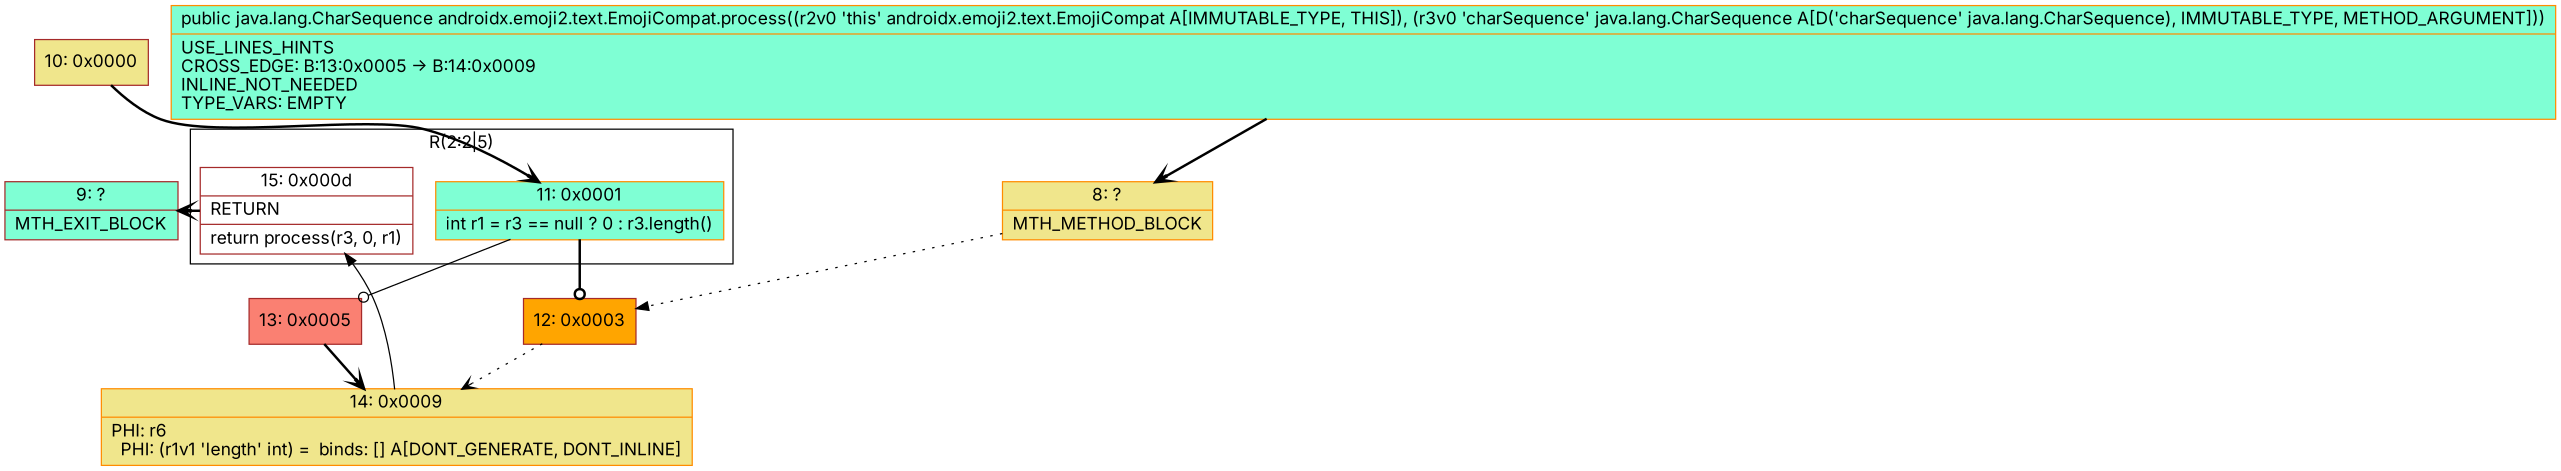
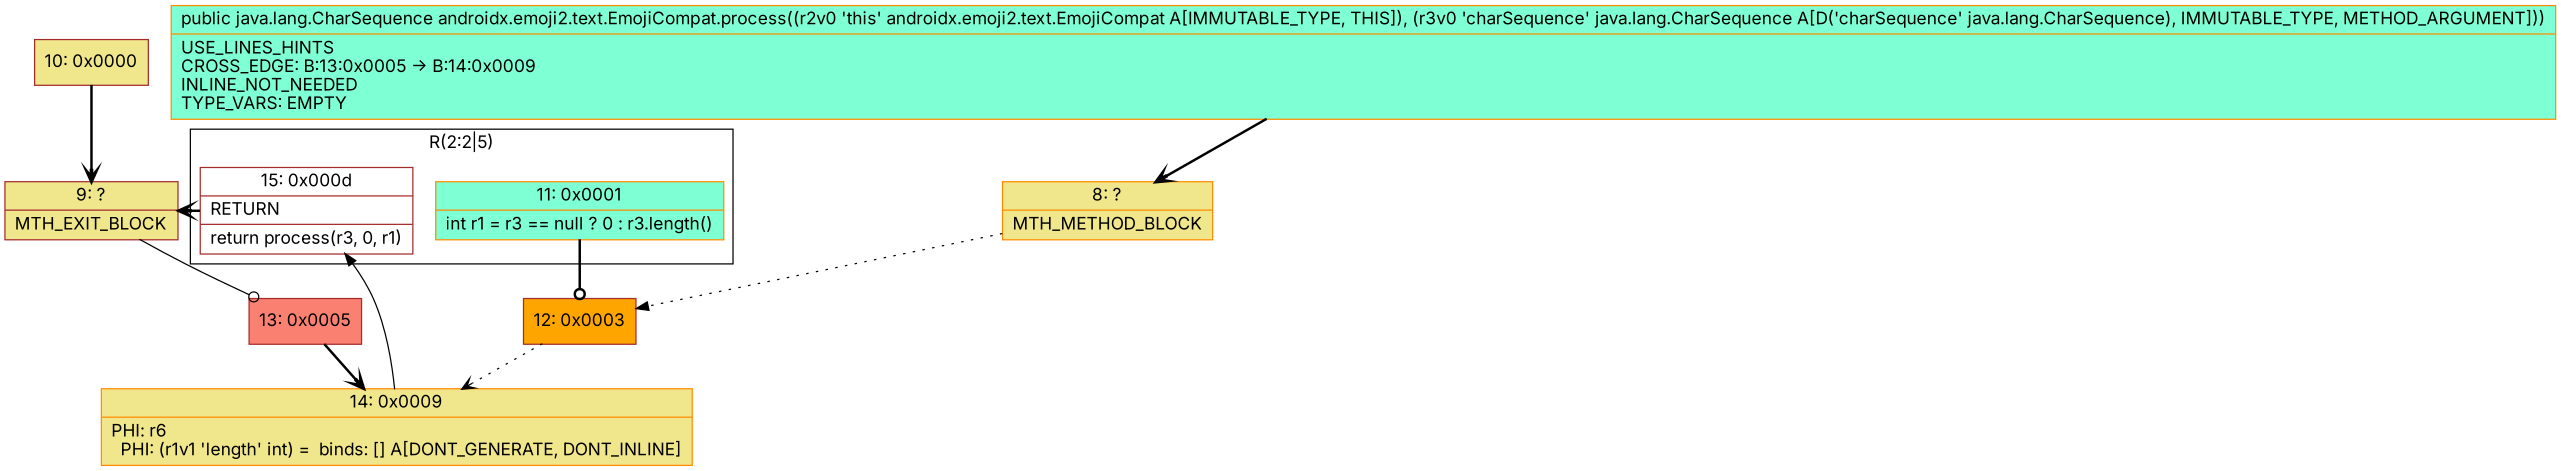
(319, 125) -> (91, 127)
(91, 211) -> (91, 211)
(429, 271) -> (202, 272)
